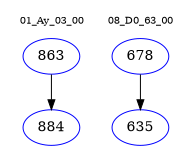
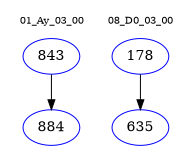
(141, 21) -> (141, 21)
(51, 56) -> (51, 56)
(140, 56) -> (140, 56)
